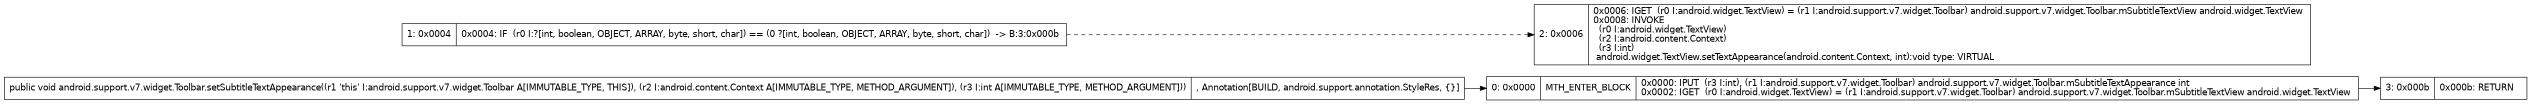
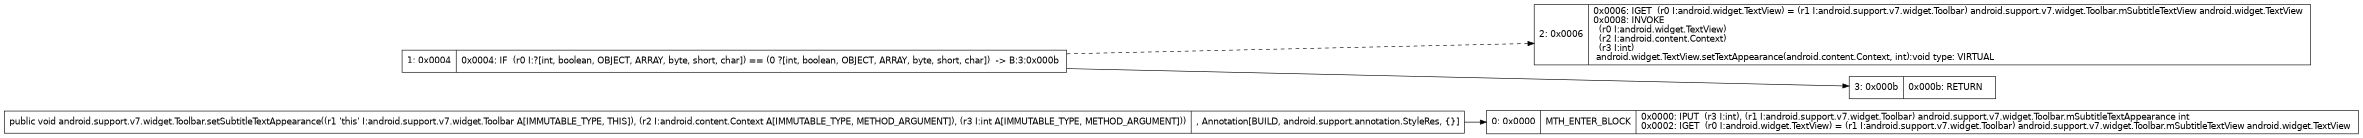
(2366, 88) -> (1455, 77)
